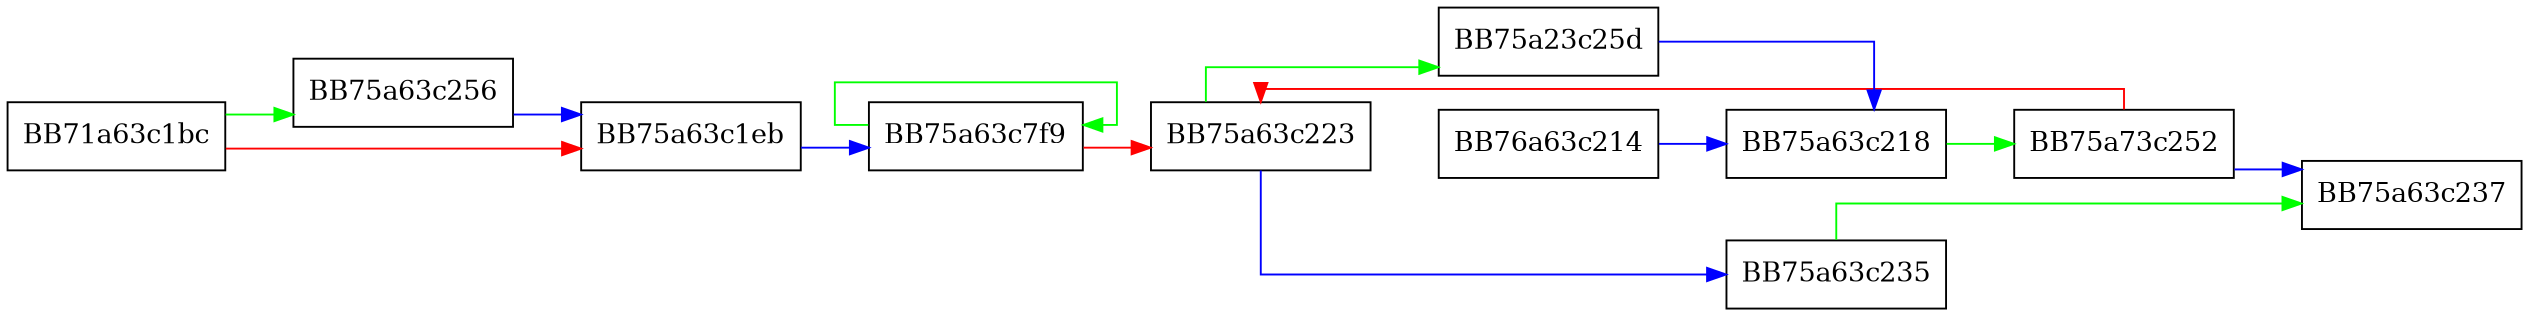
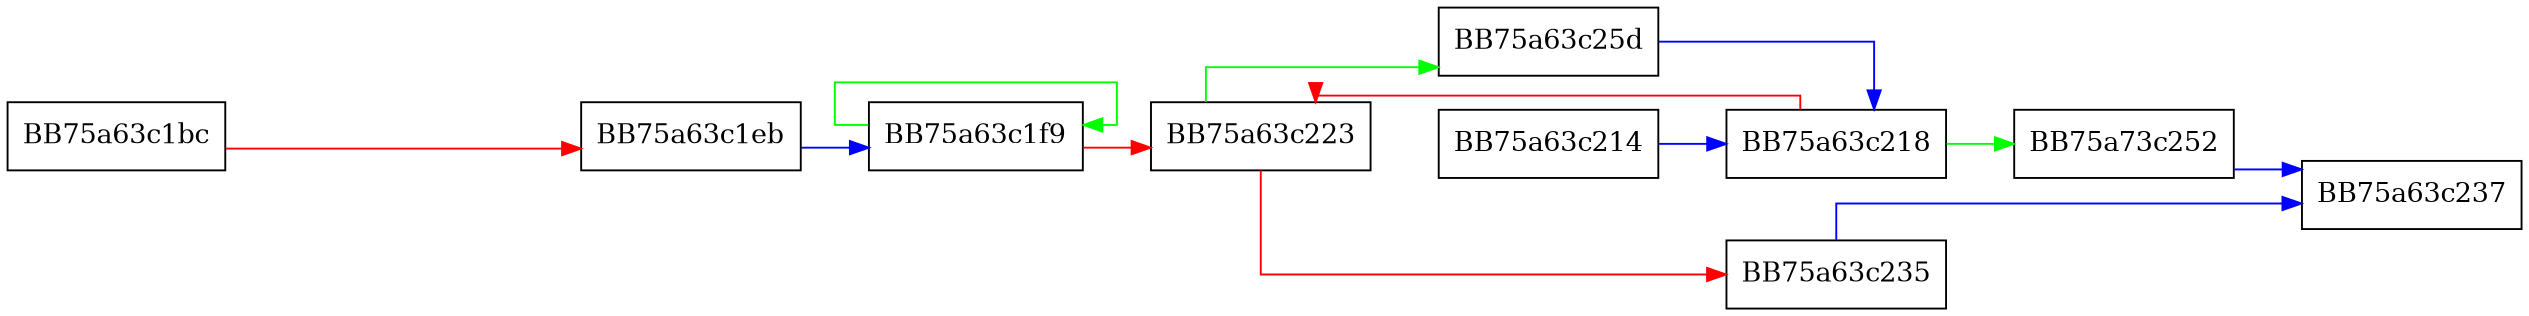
(1549, 42) -> (1549, 42)
(1702, 89) -> (1565, 96)
(403, 93) -> none
(116, 136) -> (116, 136)
(976, 136) -> (976, 136)
(1549, 144) -> (1549, 144)
(2041, 204) -> (2041, 204)
(1432, 274) -> (1432, 274)
